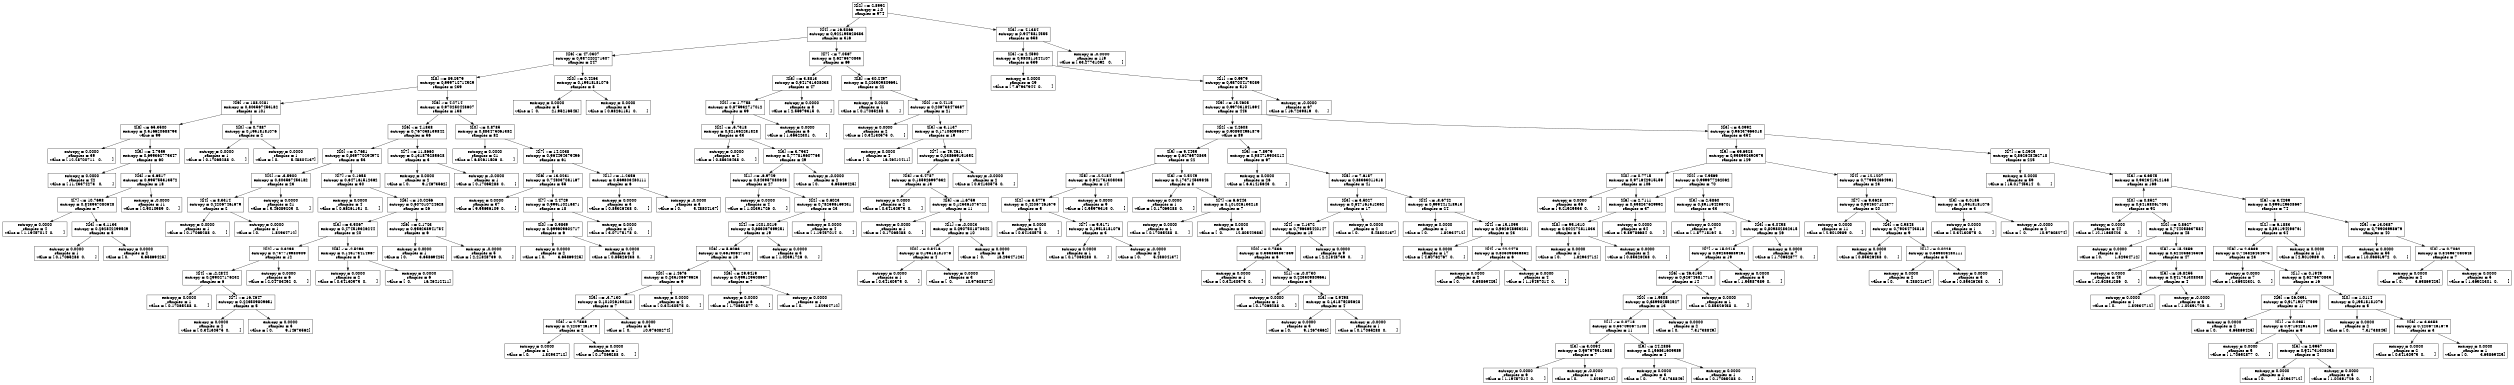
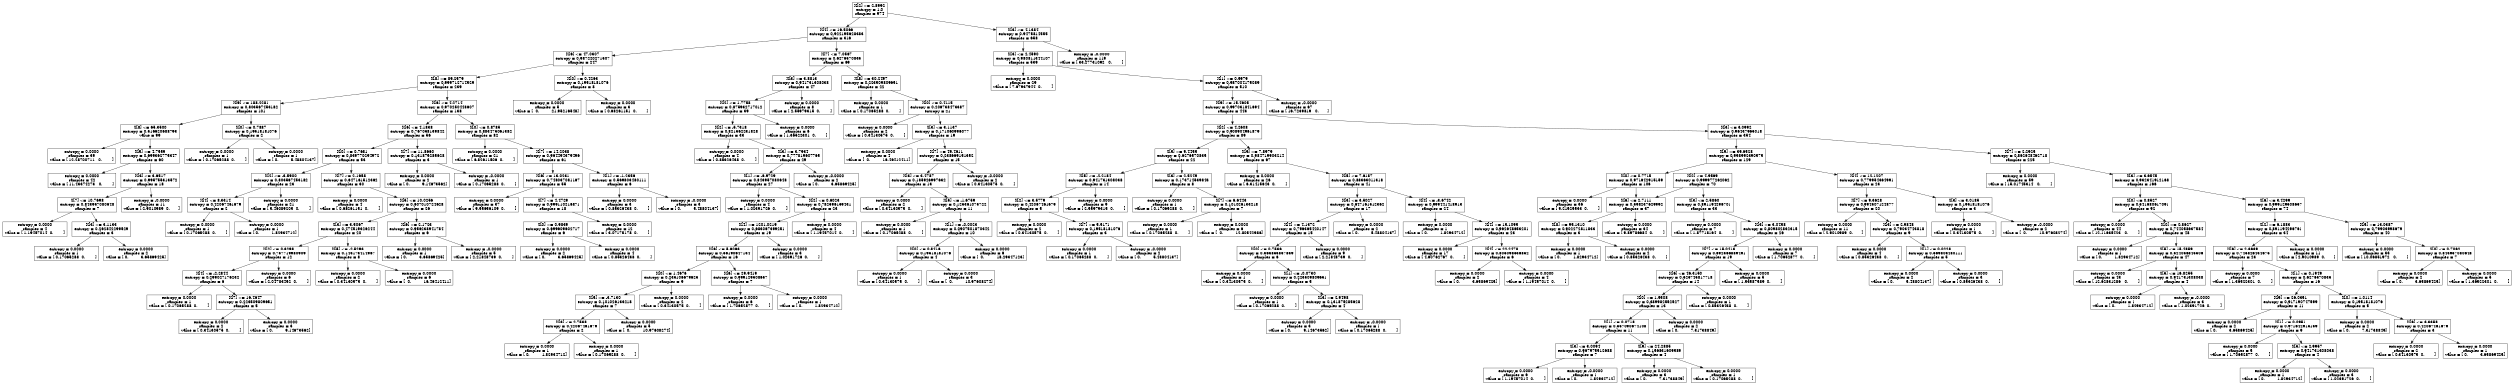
(938, 107) -> (938, 107)
(1232, 132) -> (1232, 132)
(2144, 194) -> (2140, 191)
(553, 216) -> none
